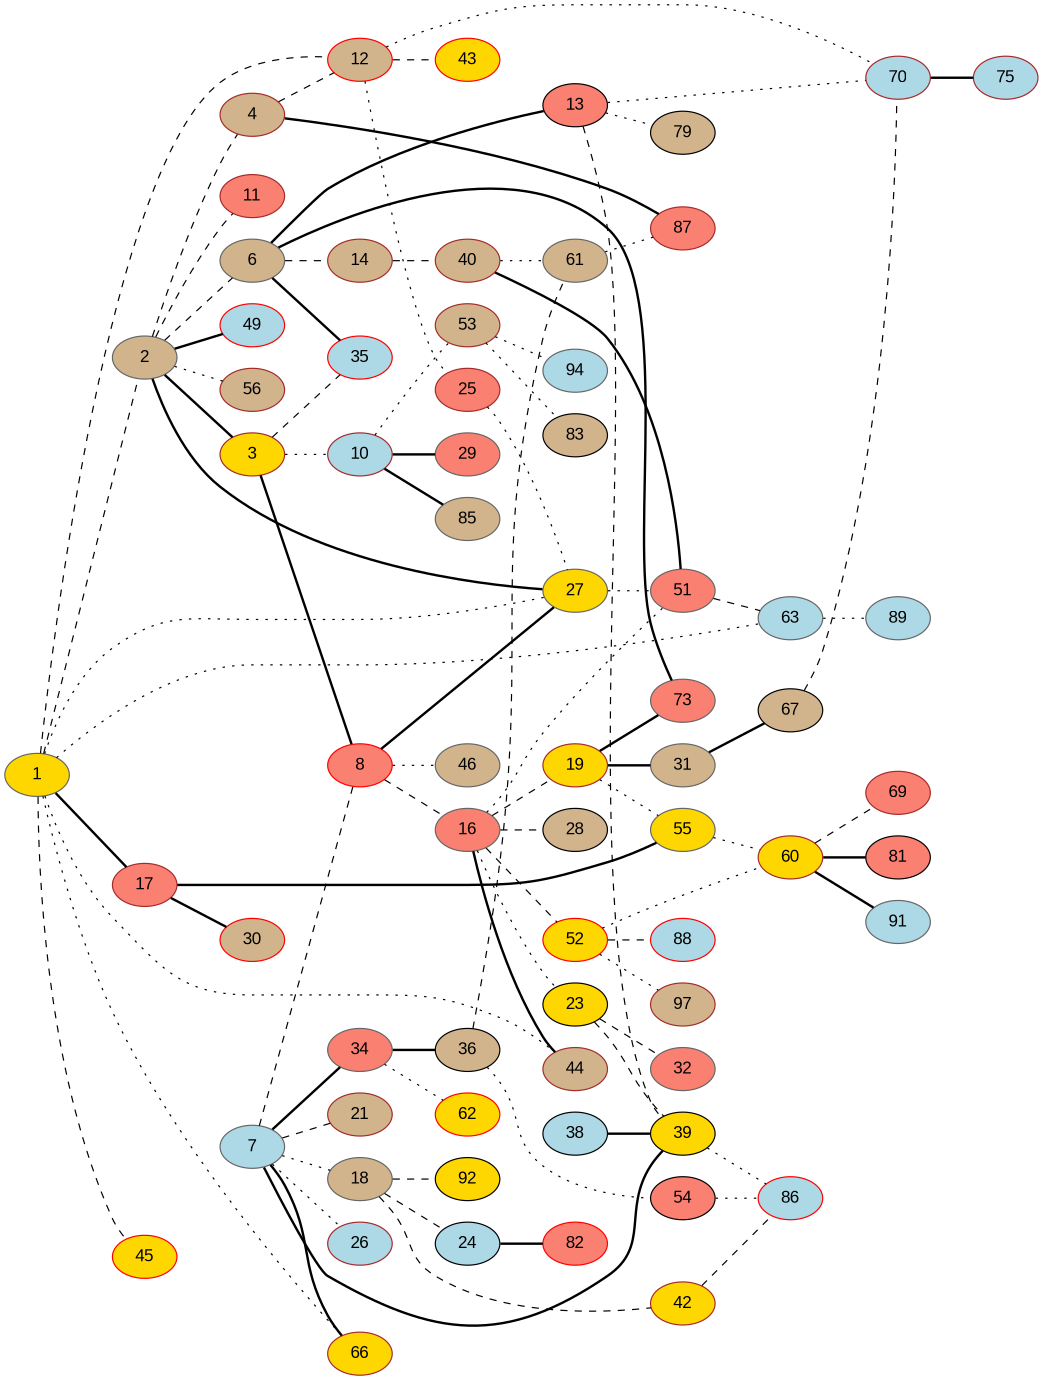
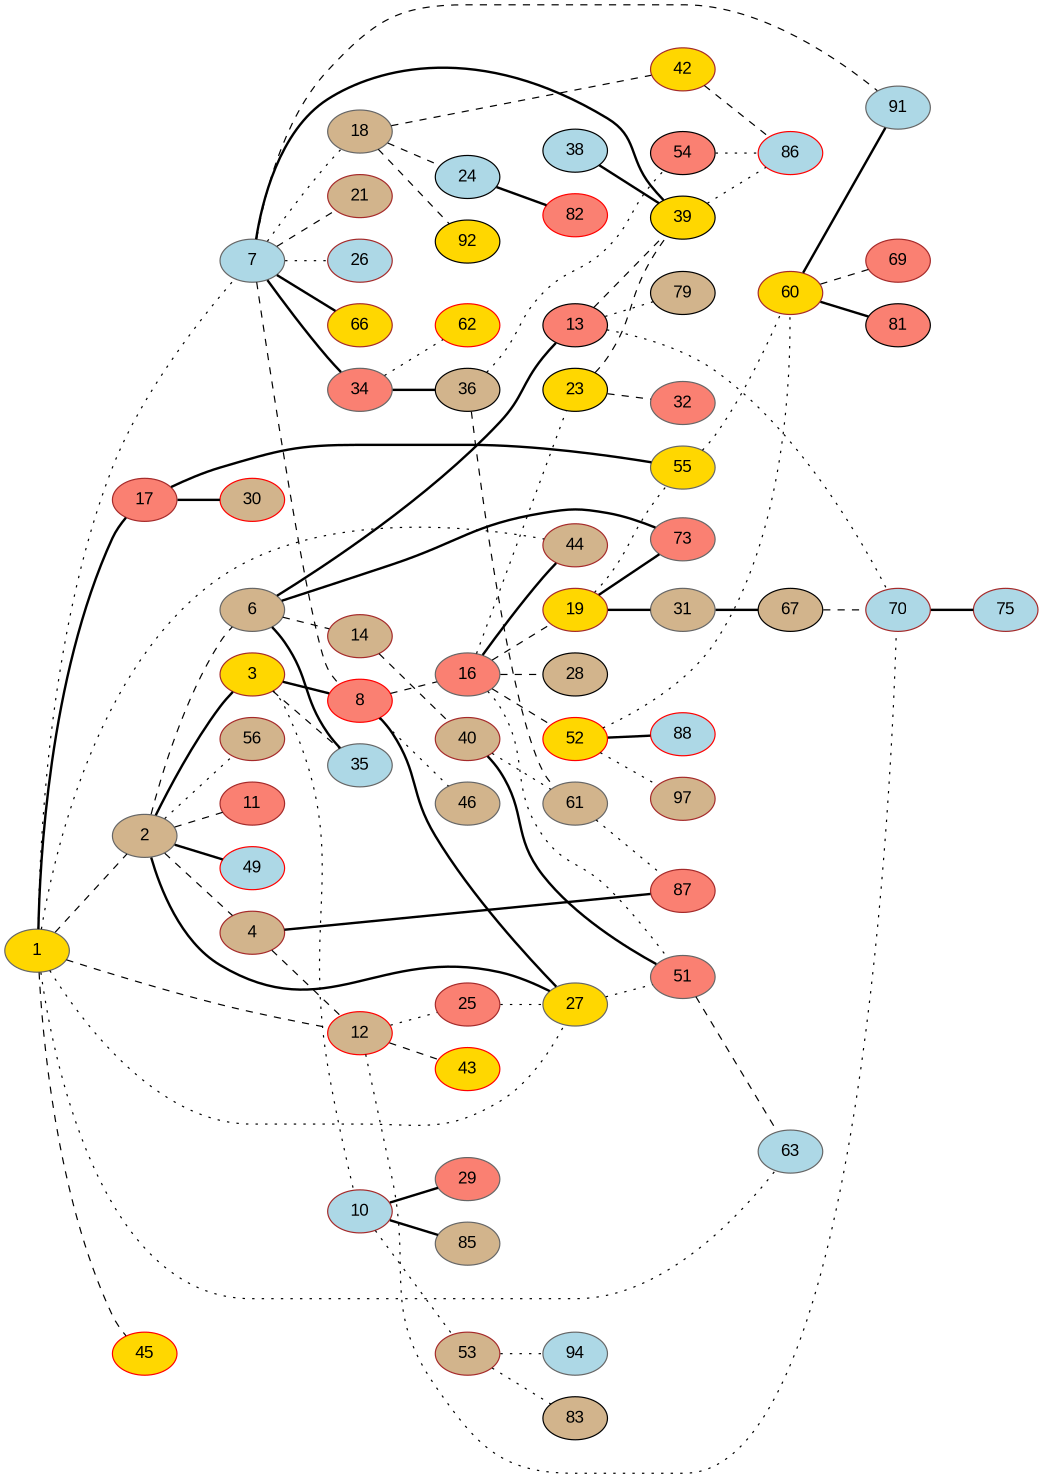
none -> (510, 5)
(360, 358) -> (360, 765)
(898, 618) -> none
(629, 940) -> (629, 737)
(153, 1087) -> (77, 584)
